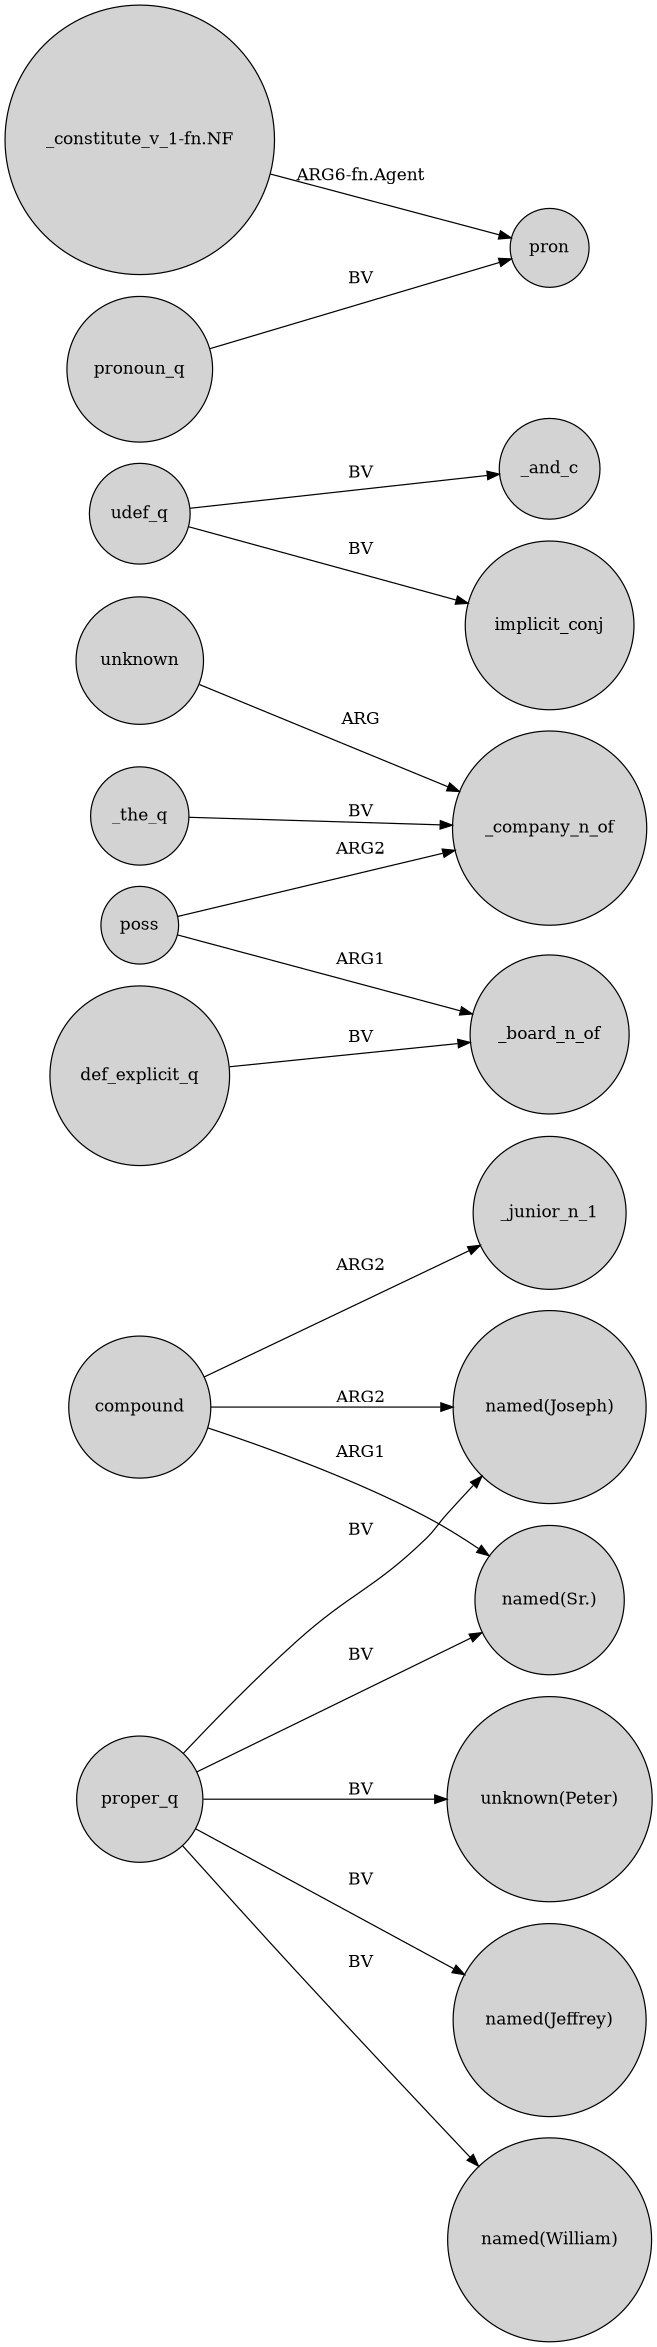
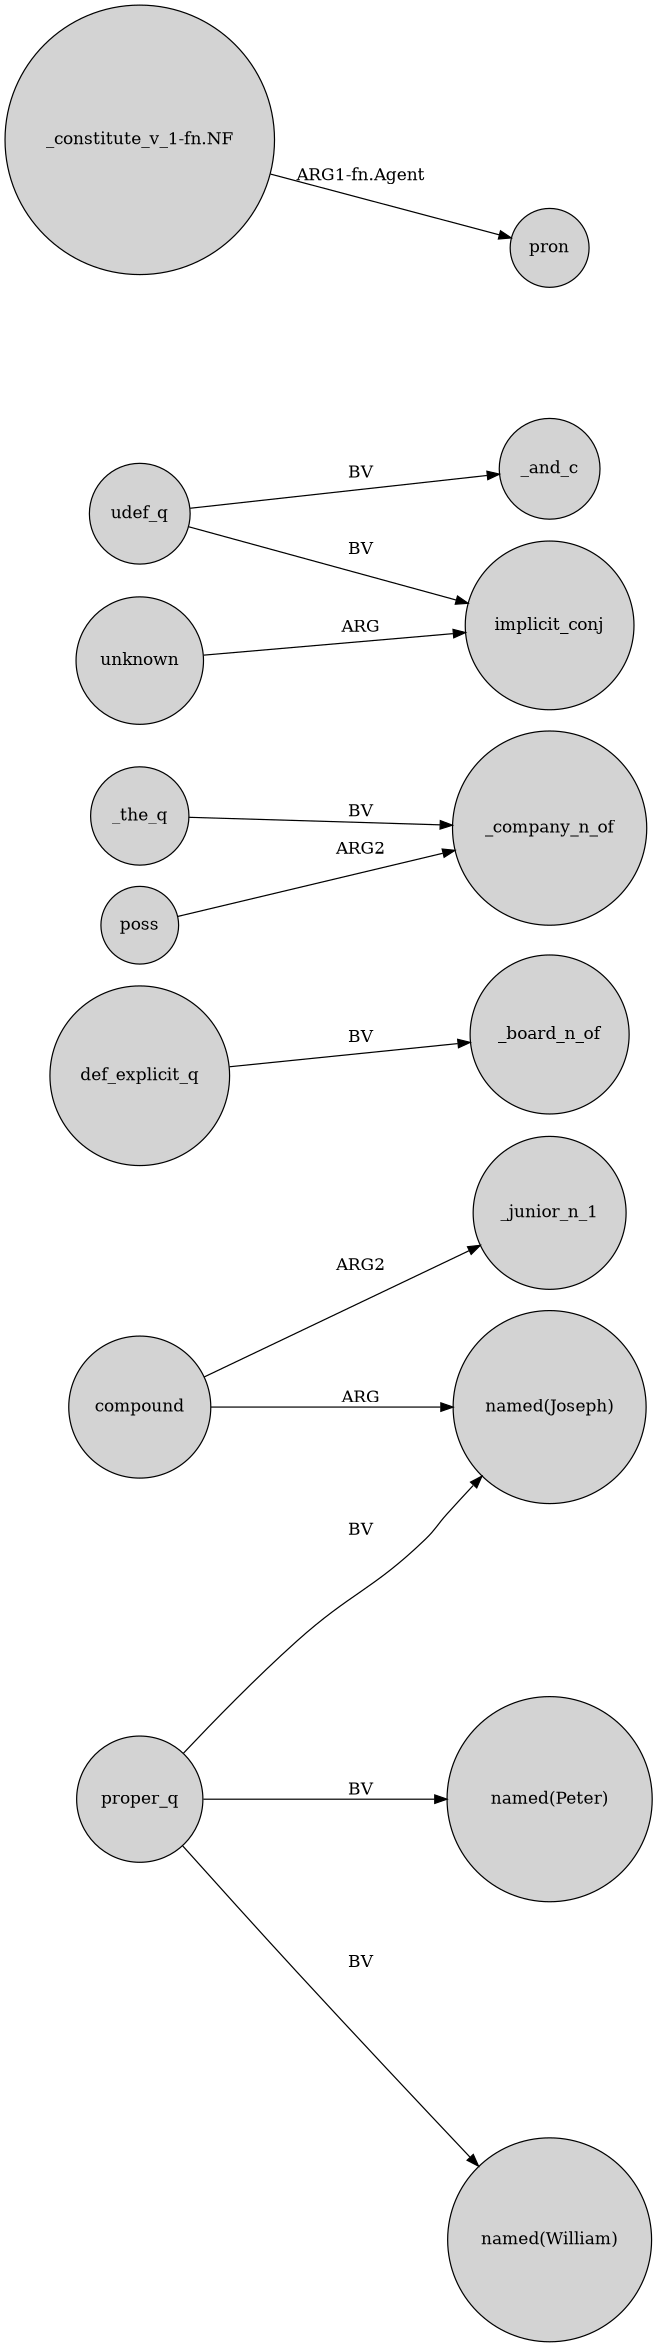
(361, 176) -> (361, 176)
(140, 369) -> none
(324, 736) -> (328, 644)
(319, 973) -> none
(361, 1398) -> (361, 1398)
(550, 1600) -> none
(550, 1799) -> (550, 1799)
(550, 2020) -> none
